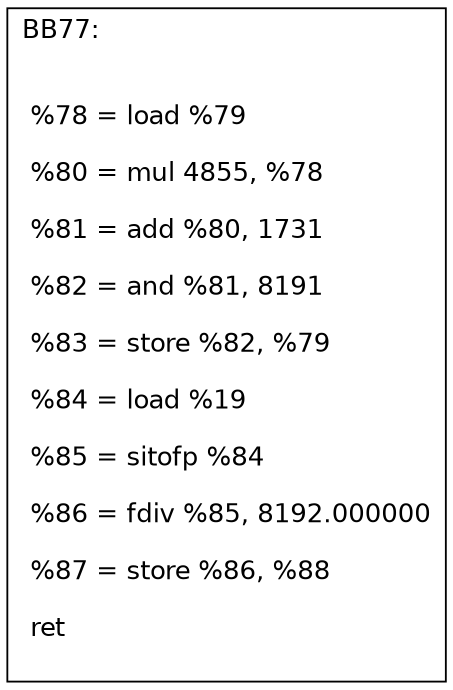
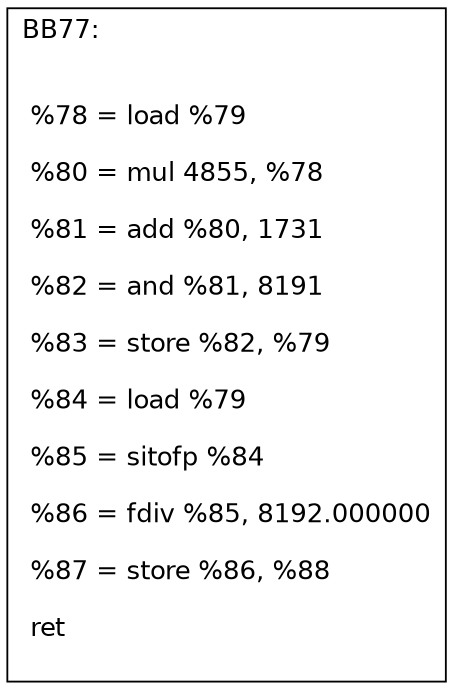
(135, 401) -> (135, 401)
